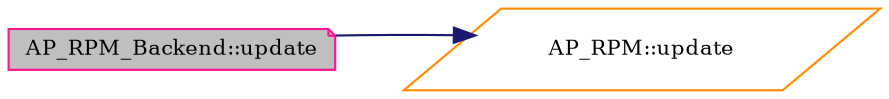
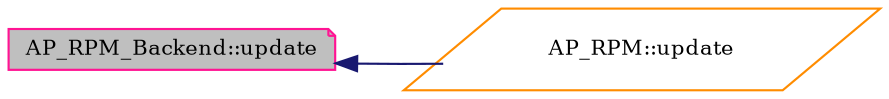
(395, 35) -> (401, 64)
